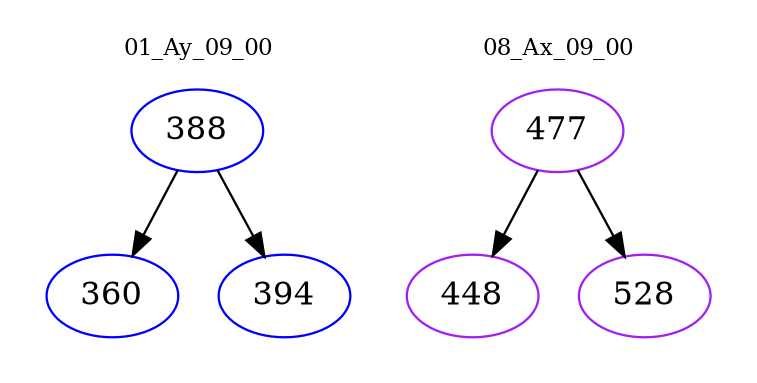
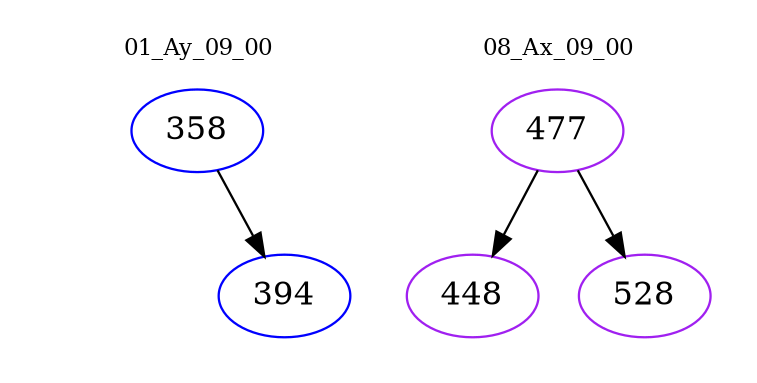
(197, 131) -> (197, 131)
(112, 296) -> none
